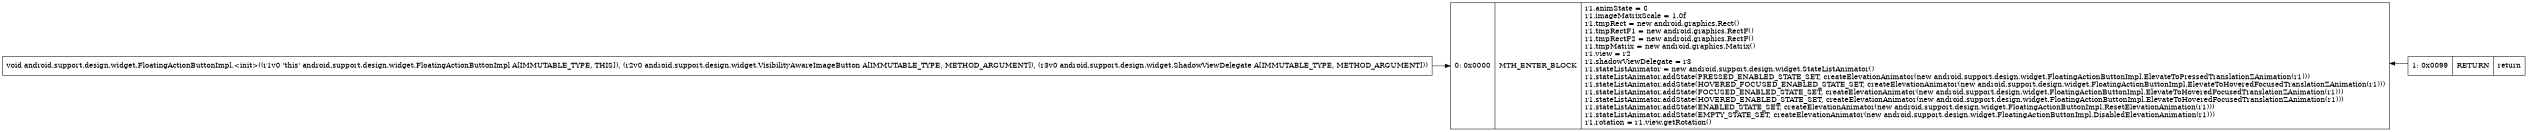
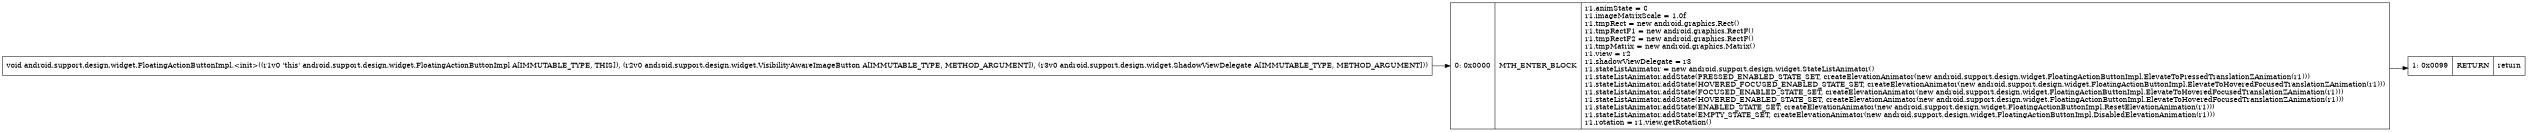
(2401, 64) -> (2396, 68)
